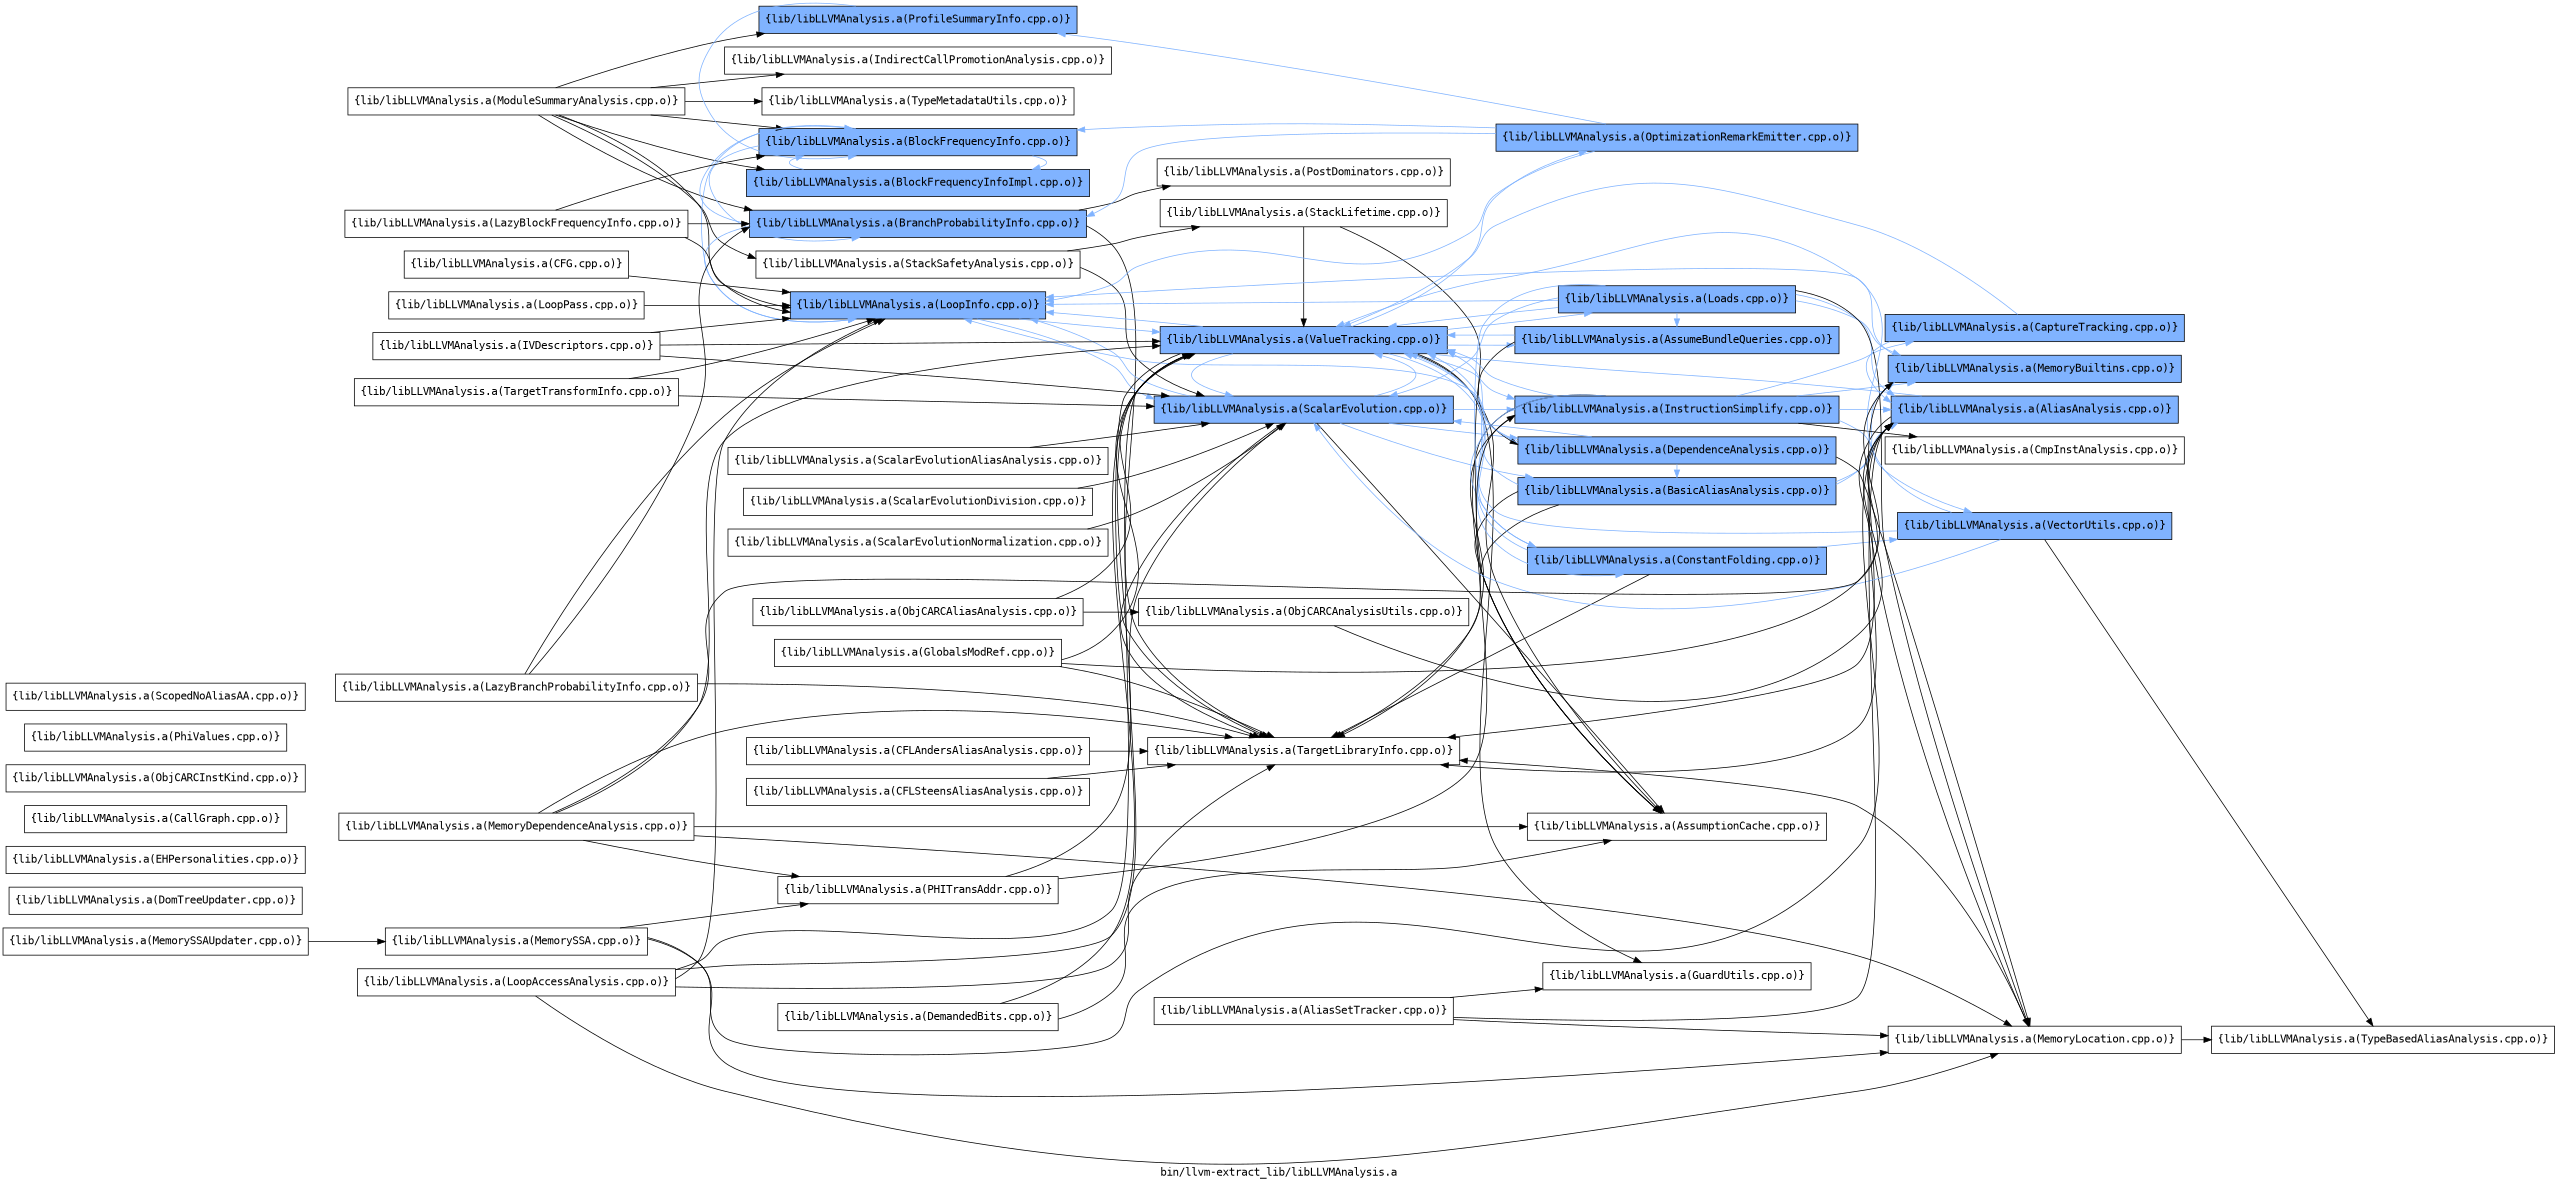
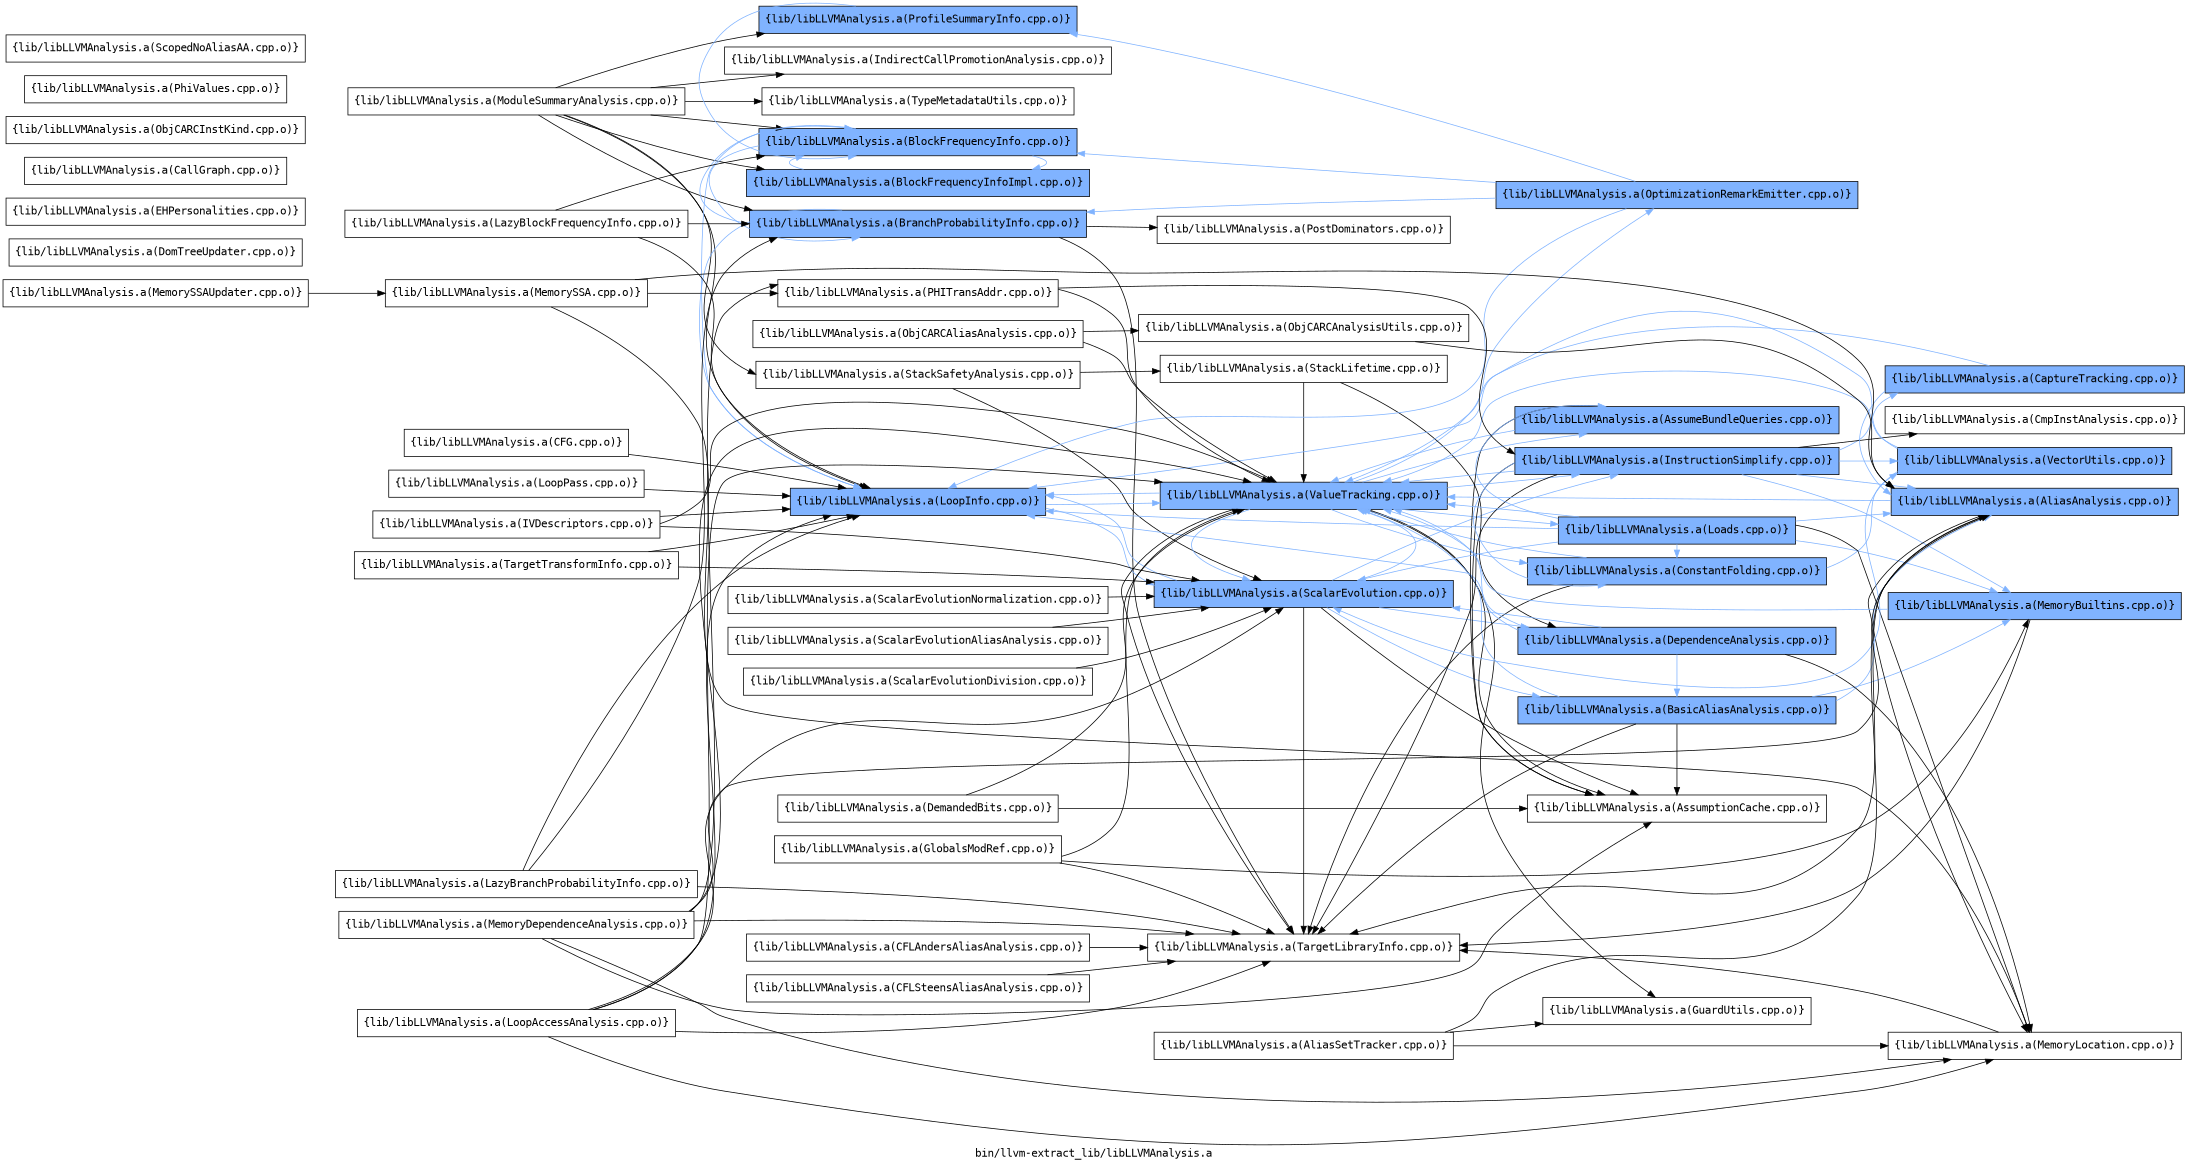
(2383, 1040) -> none
